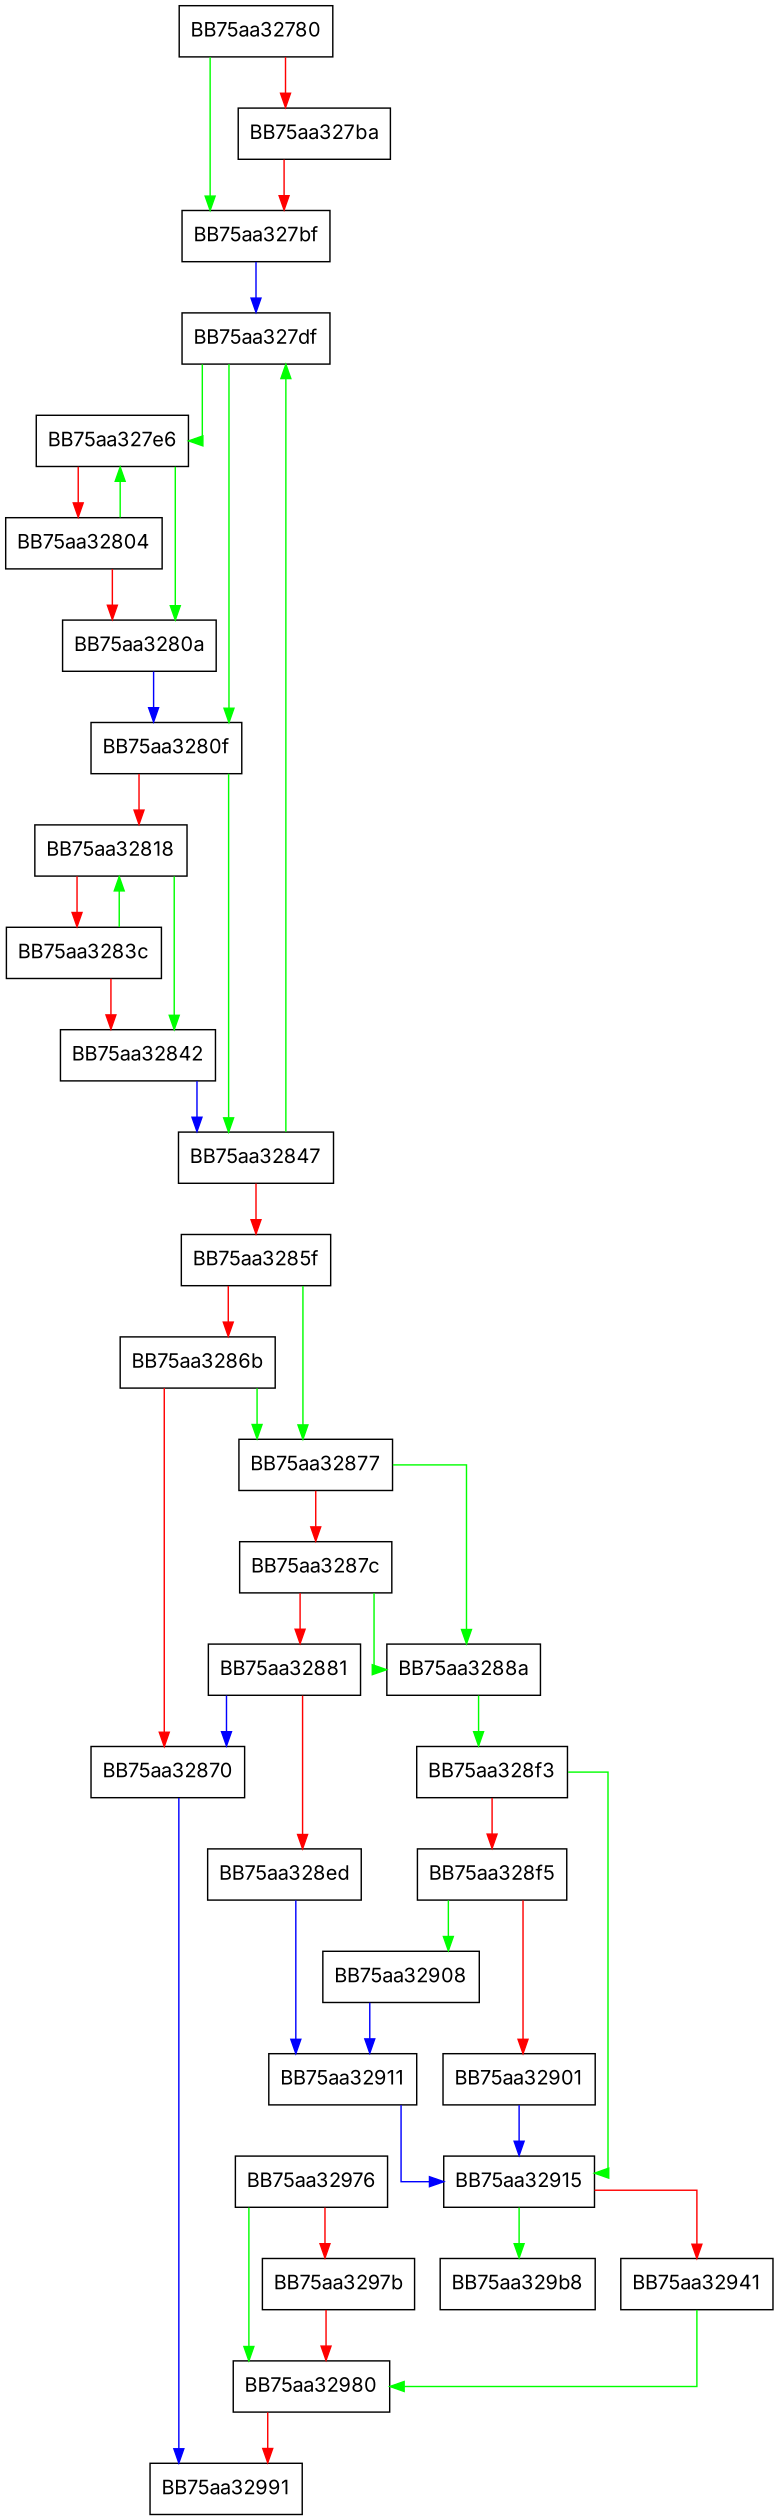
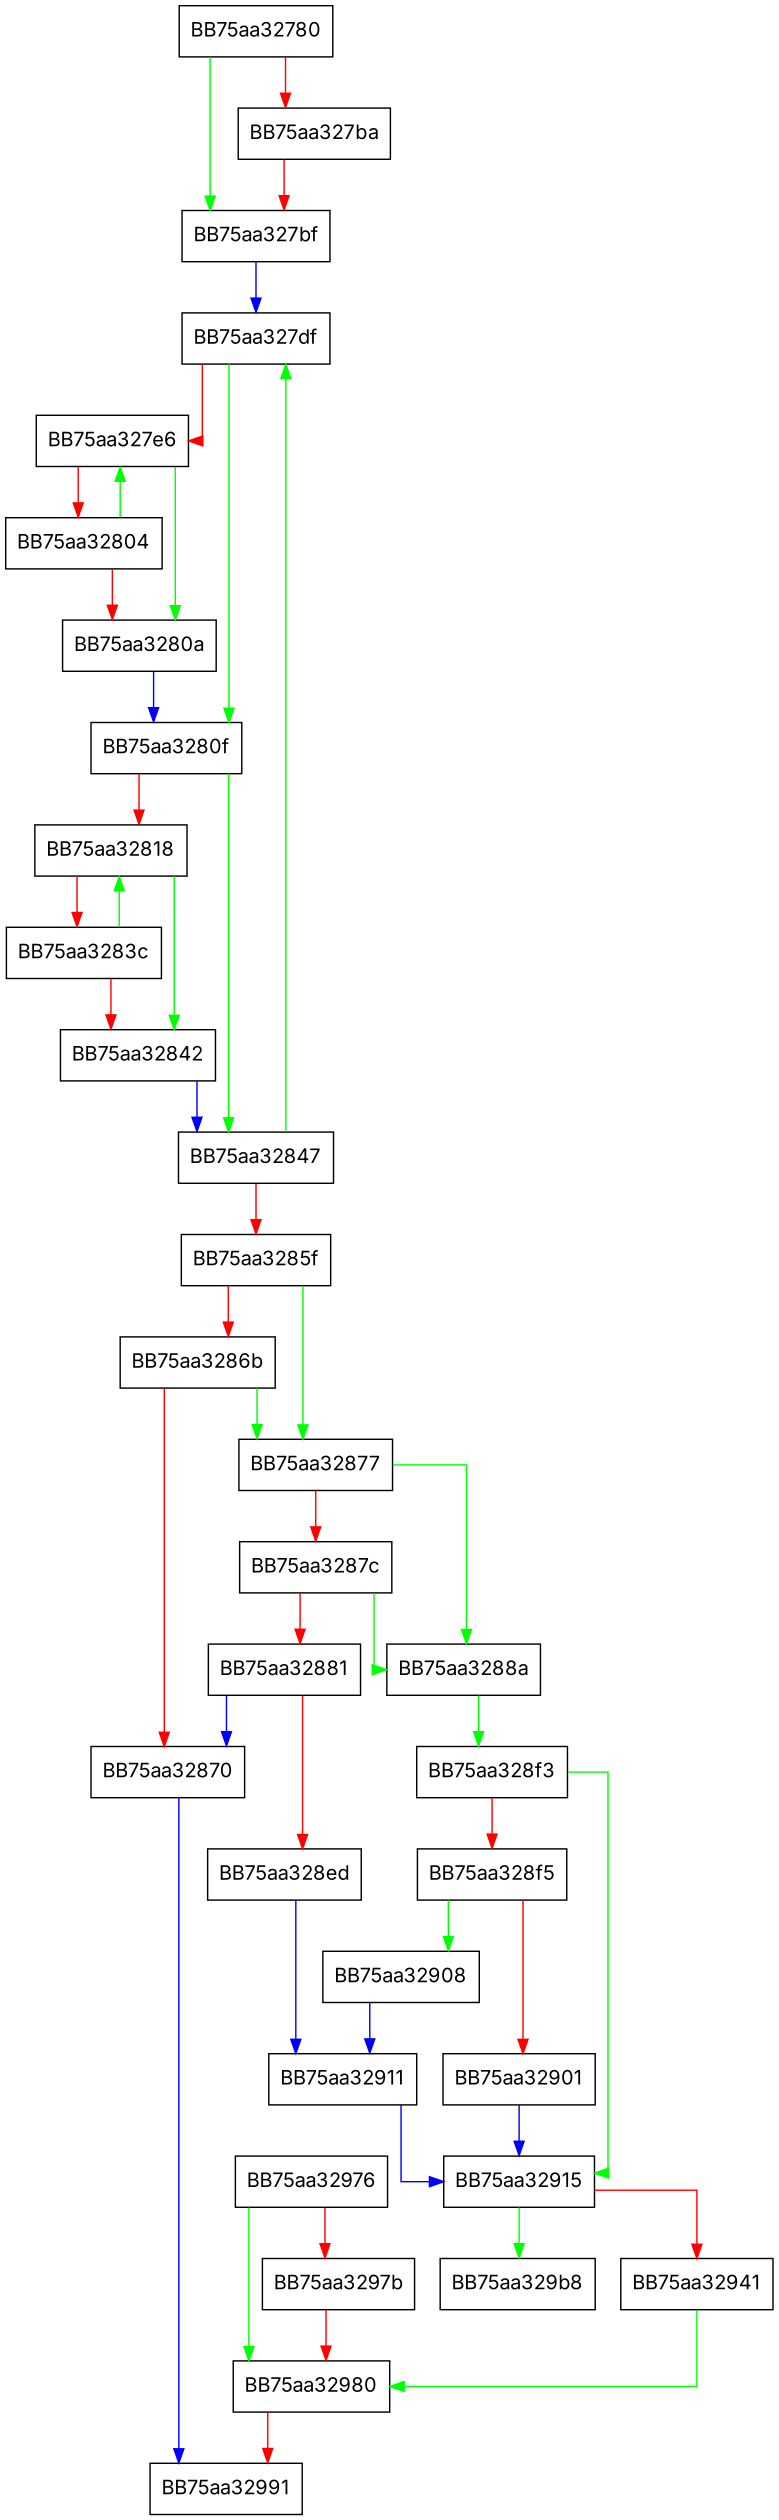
(202, 403) -> (202, 403)
